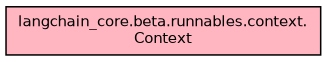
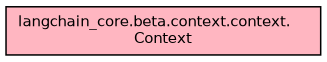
(163, 31) -> (163, 31)
